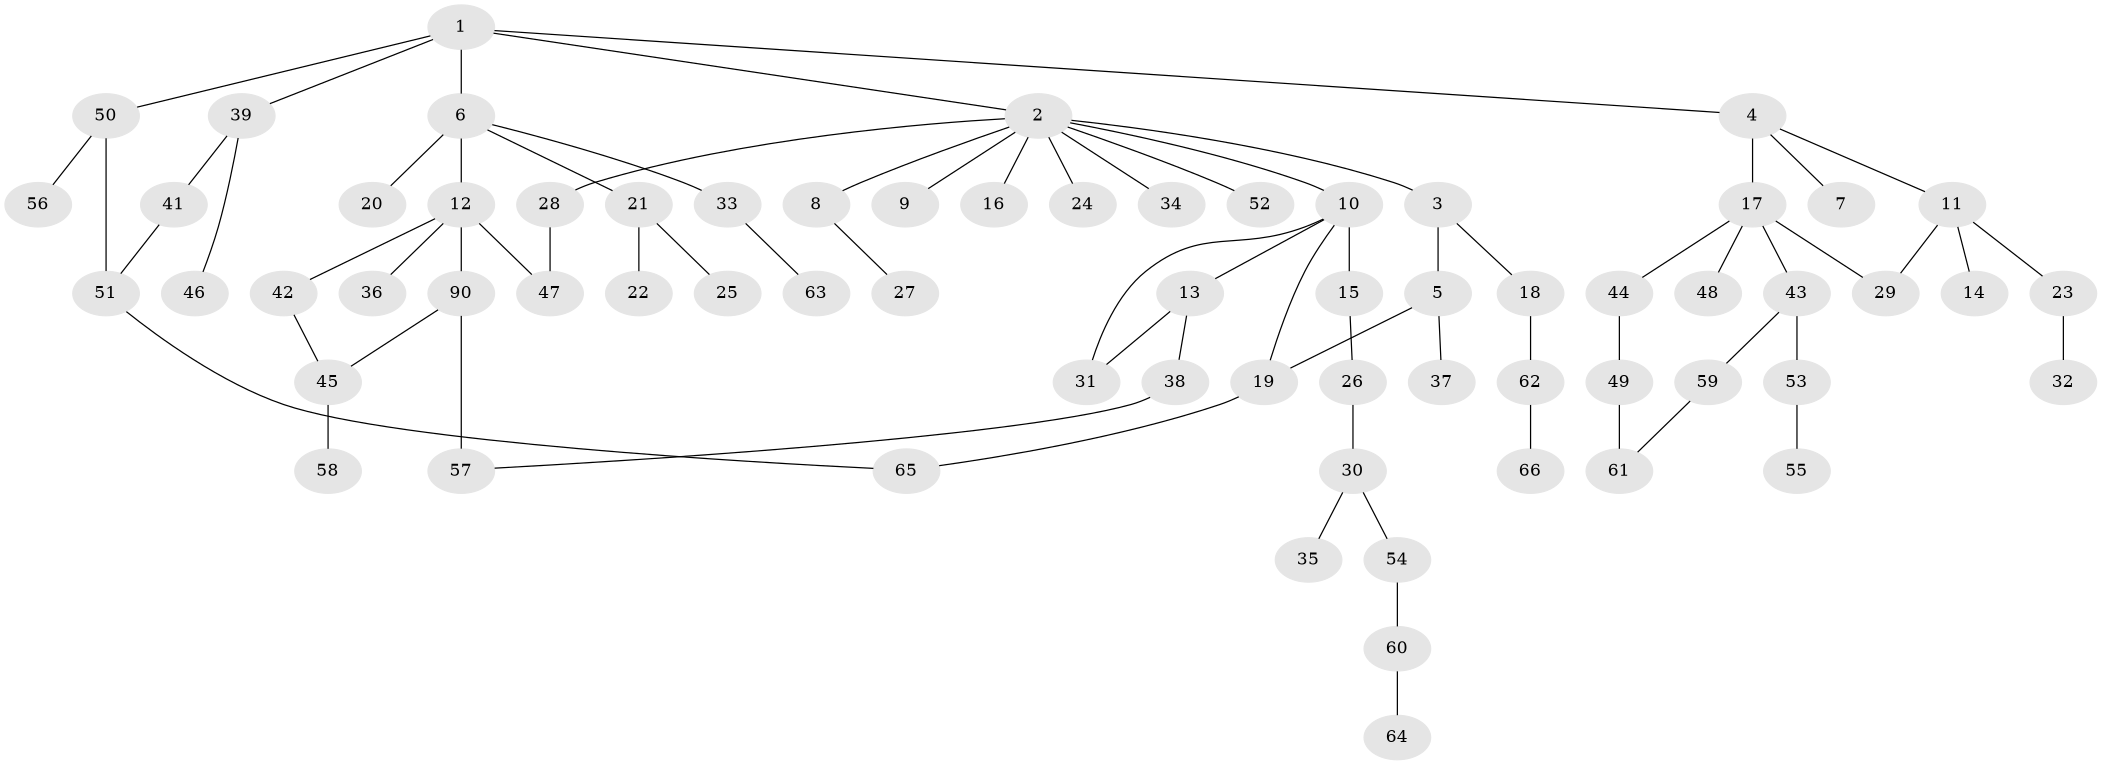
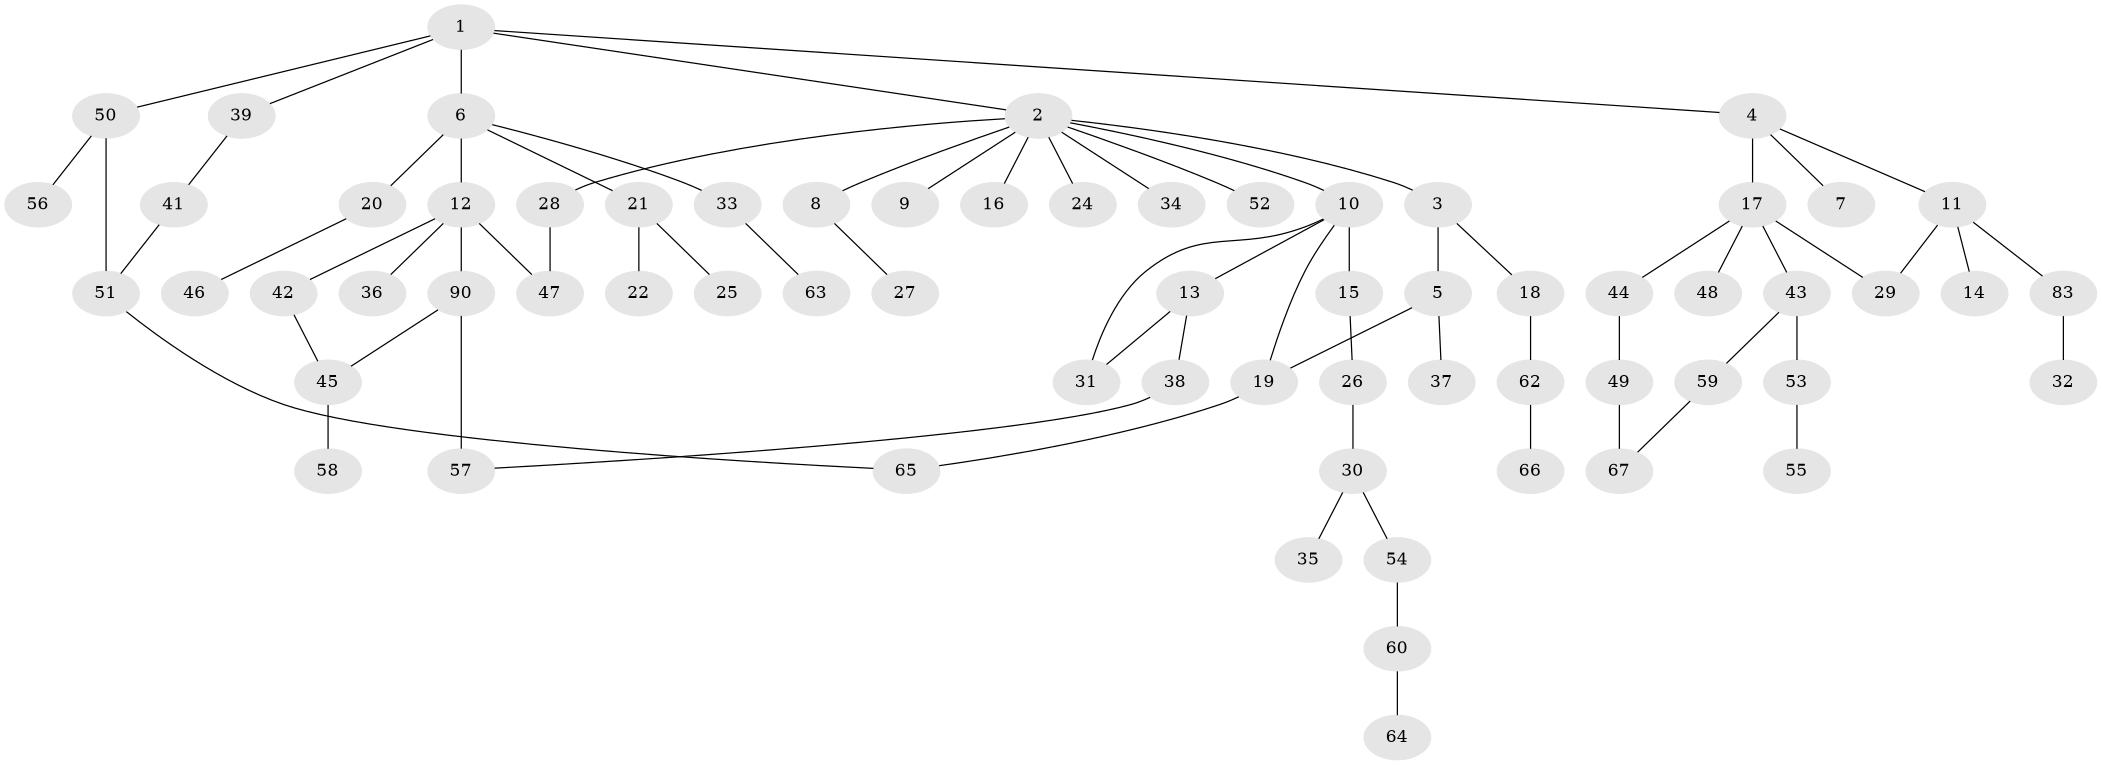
(224, 206) -> (284, 249)
(2063, 294) -> (2063, 294)
(1619, 471) -> (1619, 471)
